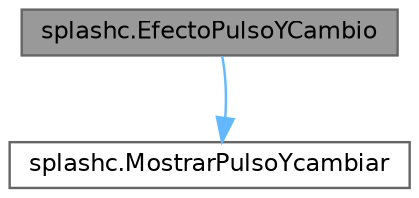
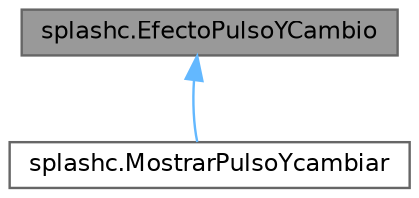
(226, 87) -> (194, 111)
